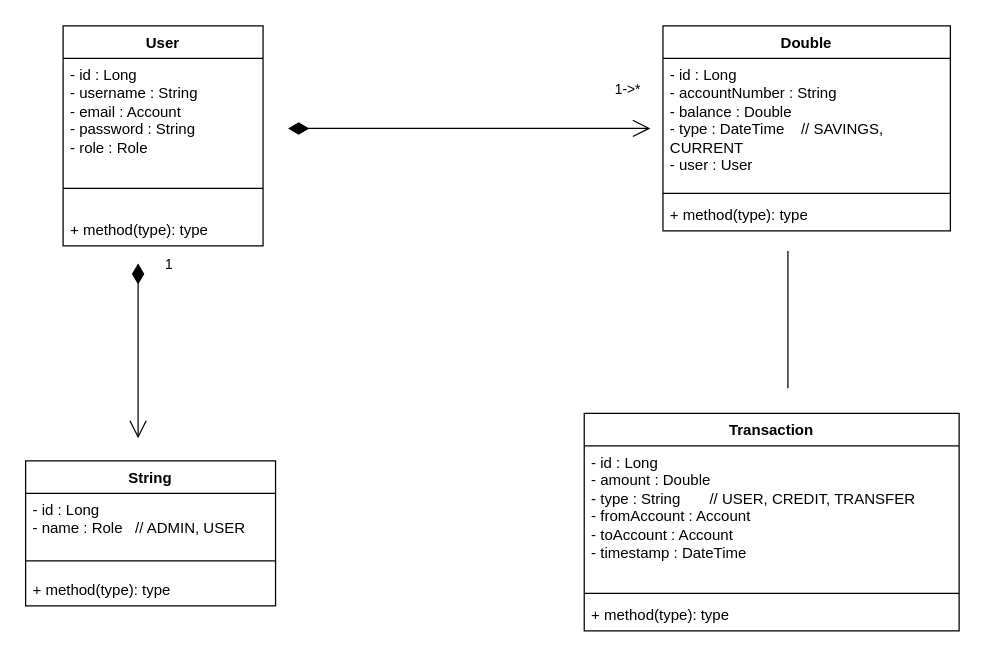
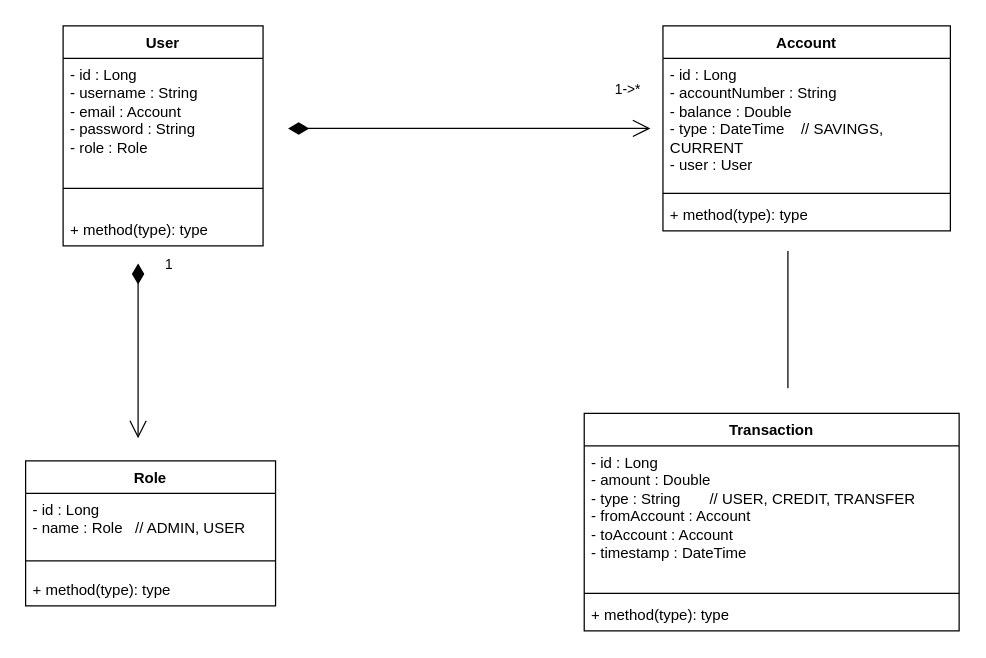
(807, 43) -> (807, 43)
(151, 478) -> (151, 478)
